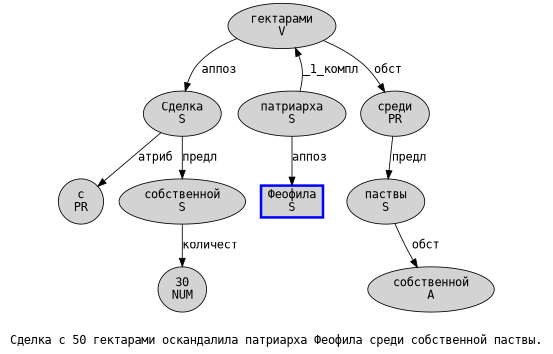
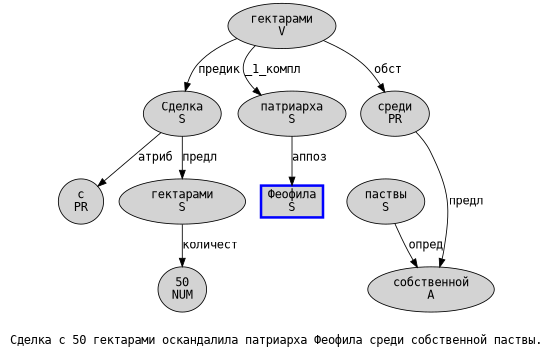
(219, 70) -> (219, 70)
(302, 73) -> (243, 67)
(391, 153) -> (446, 192)
(182, 202) -> (182, 202)
(426, 245) -> (426, 245)
(182, 289) -> (182, 289)
